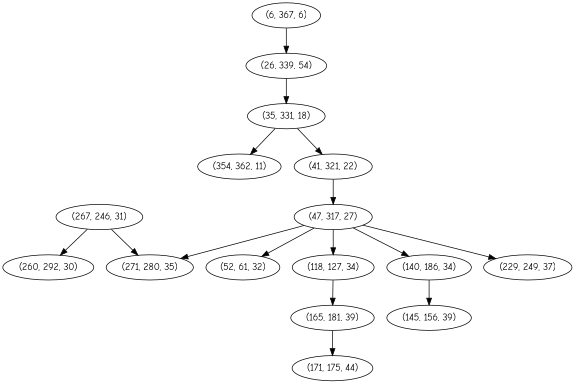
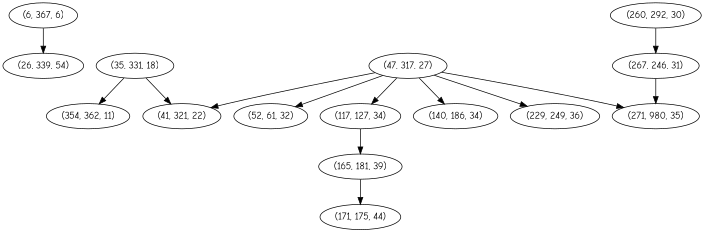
(286, 88) -> none
(333, 188) -> (296, 89)
(76, 240) -> (656, 37)
(150, 267) -> (656, 116)
(333, 267) -> (360, 116)
(528, 267) -> (555, 116)
(429, 318) -> none
